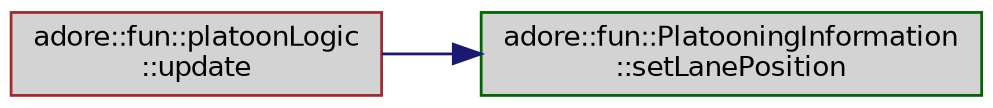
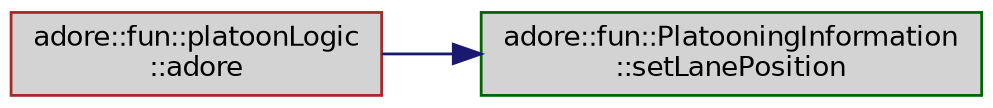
(196, 54) -> (196, 54)
